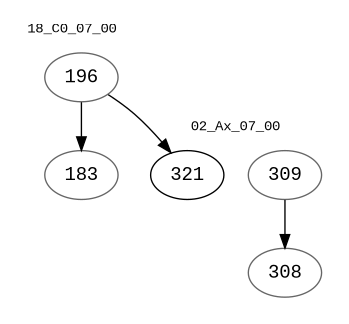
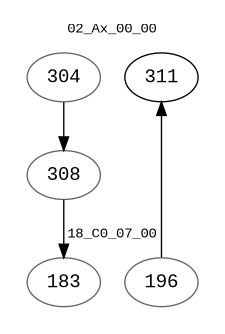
(81, 120) -> (64, 229)
(236, 127) -> (113, 29)
(187, 175) -> (161, 77)
(285, 175) -> (64, 77)
